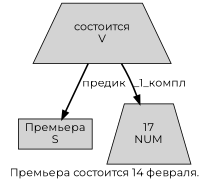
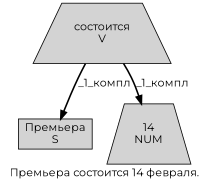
(104, 84) -> (105, 84)
(149, 134) -> (149, 134)
